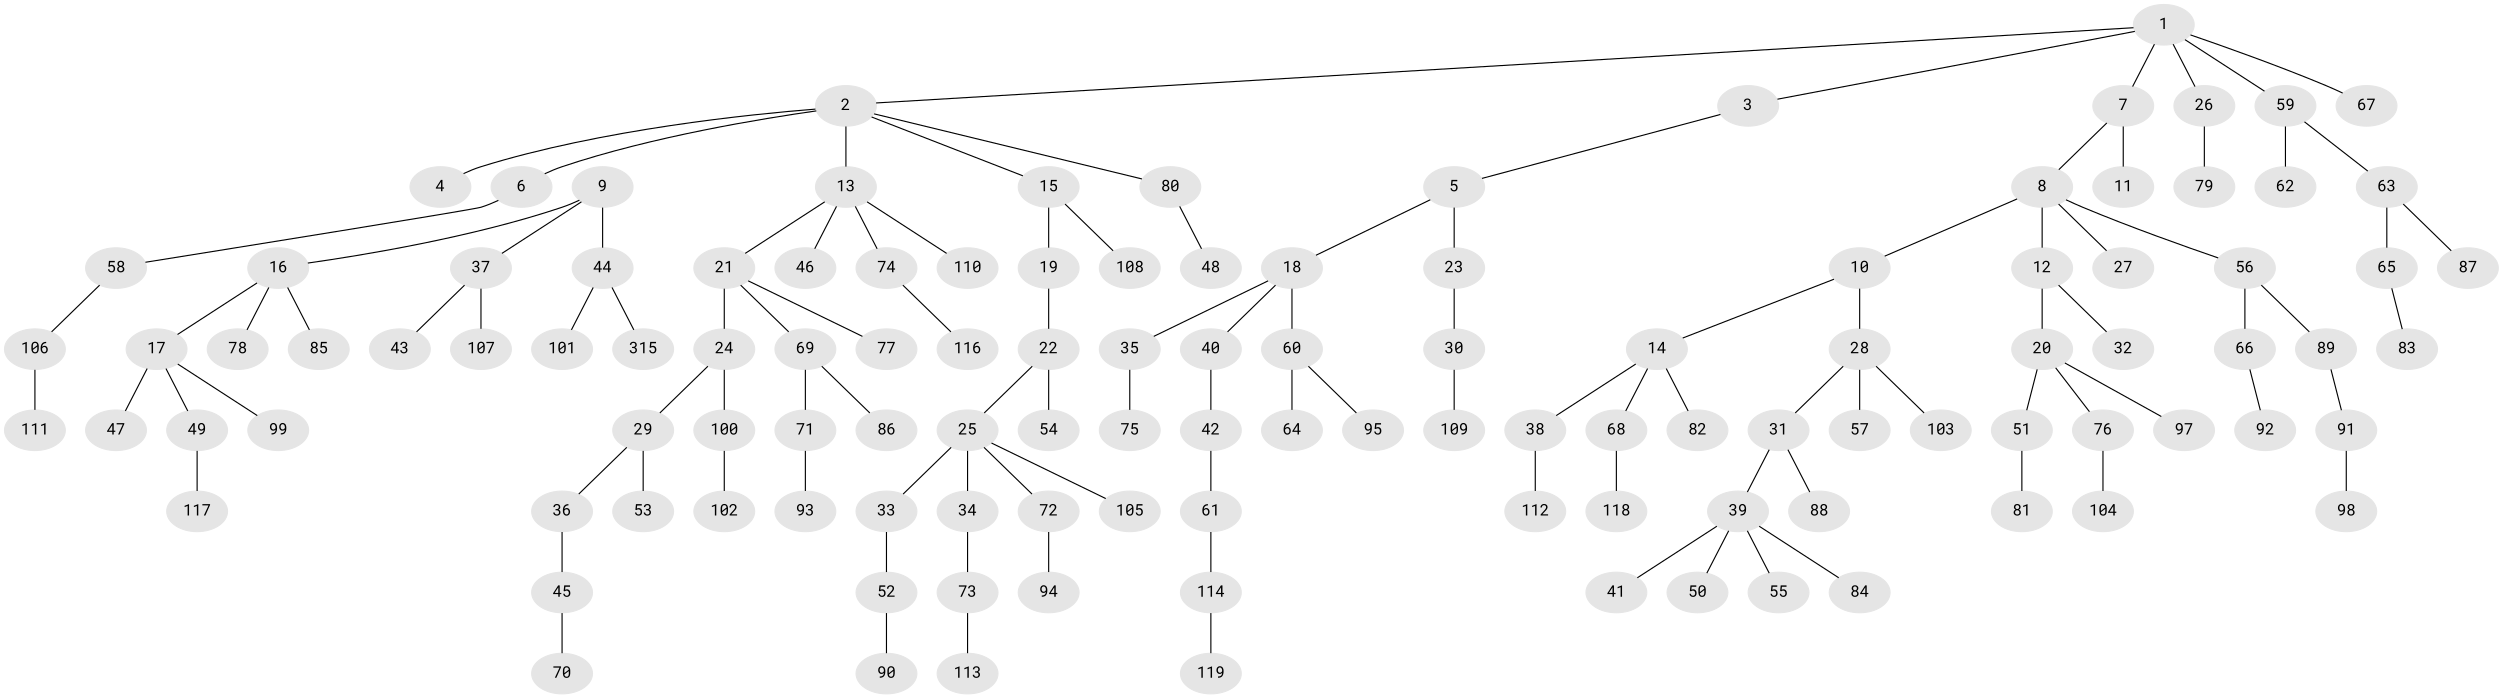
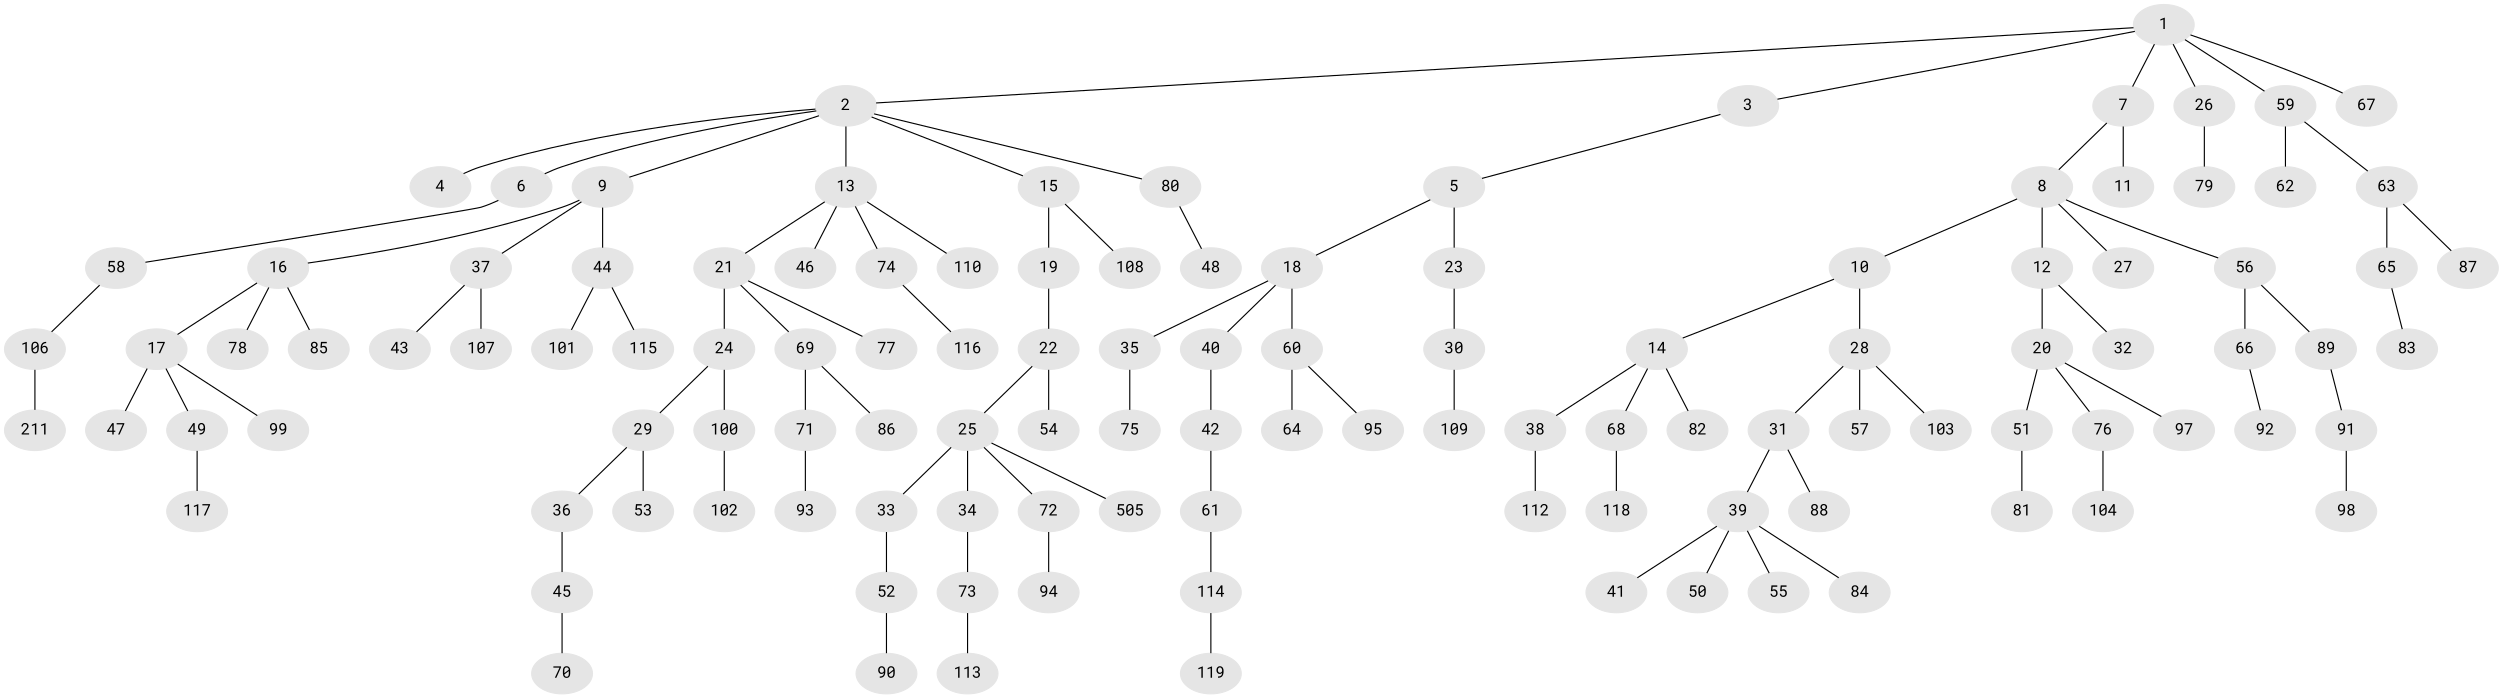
none -> (724, 146)
(643, 349) -> (643, 349)
(35, 430) -> (35, 430)
(1130, 511) -> (1130, 511)
